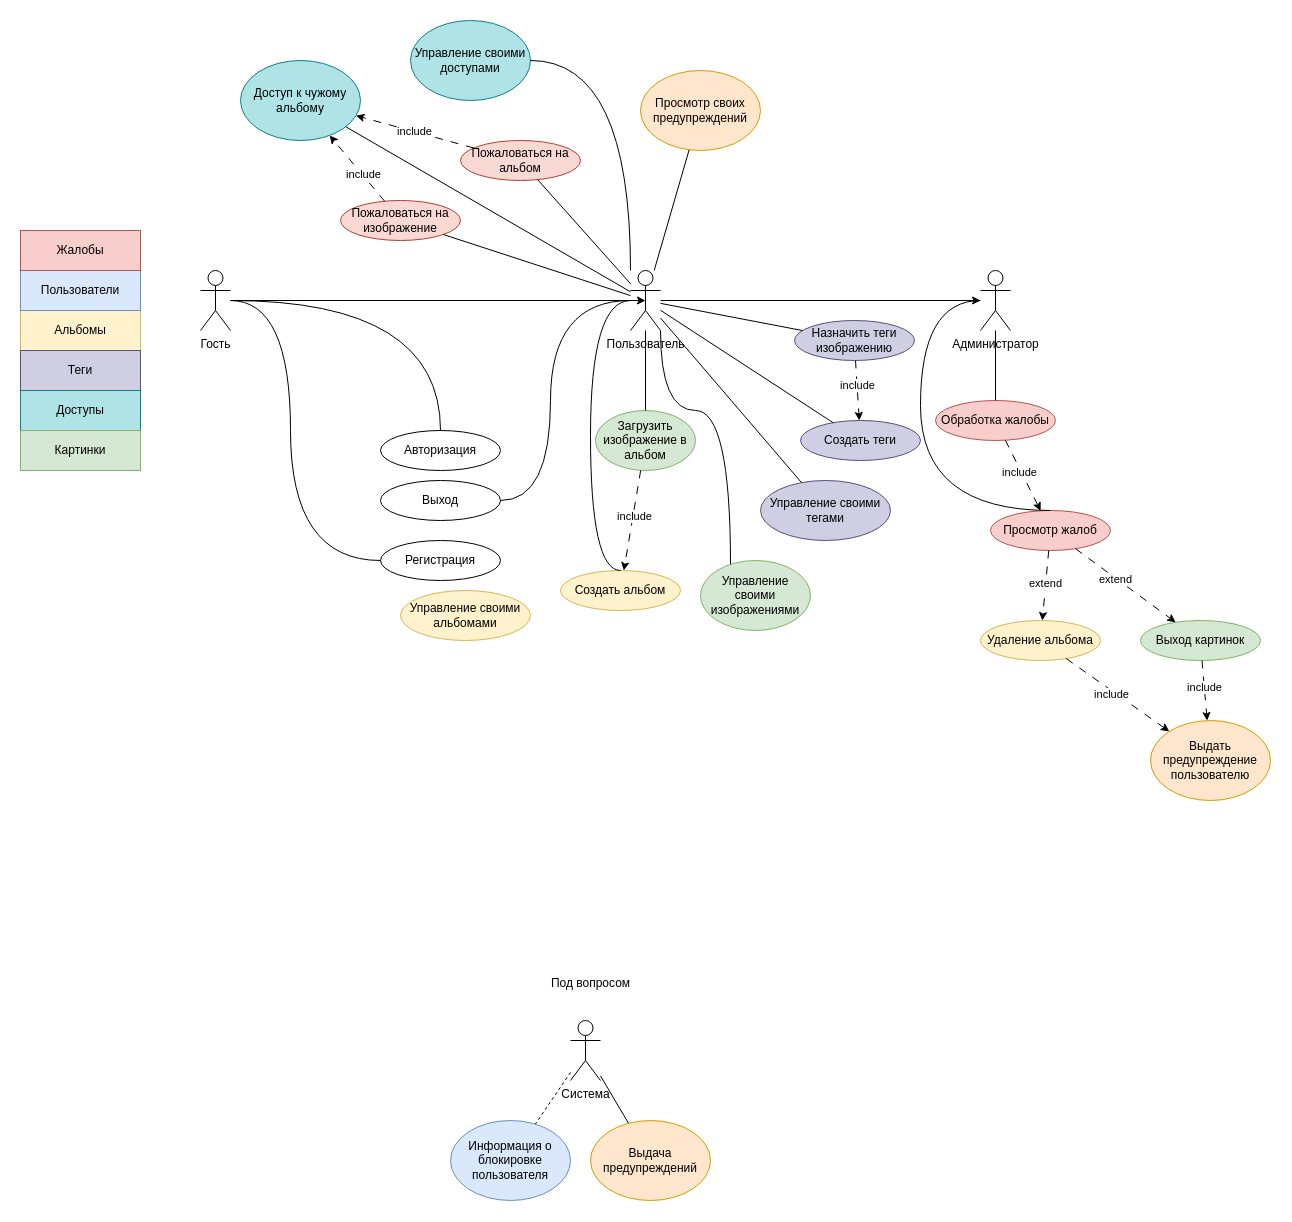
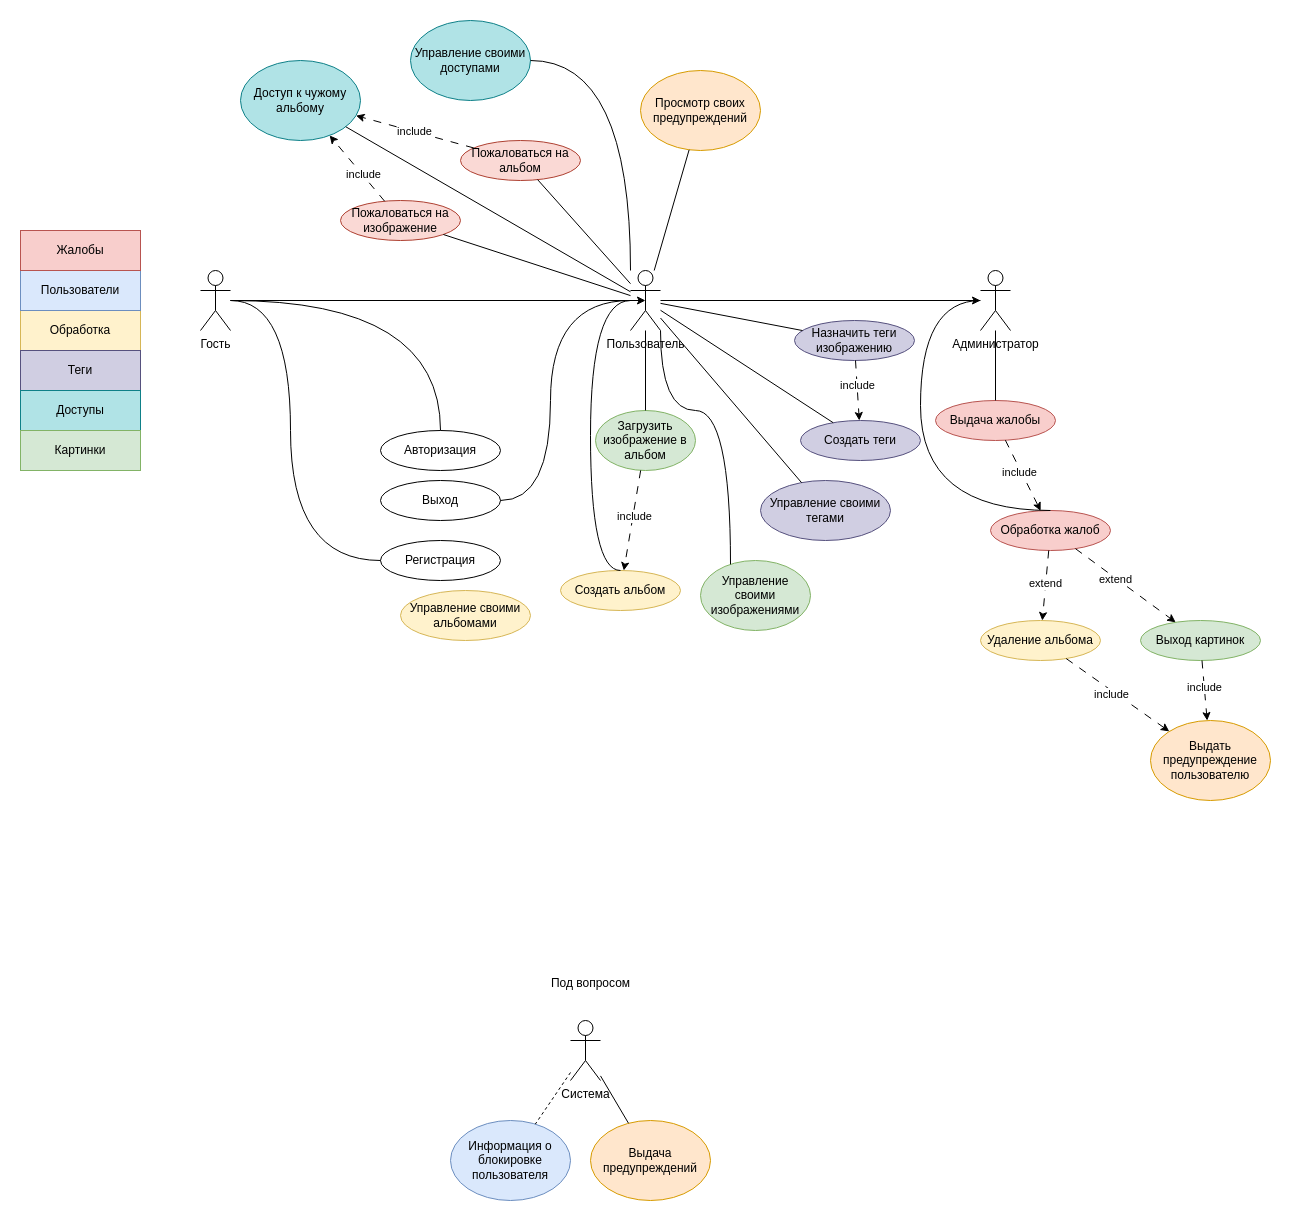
(81, 331) -> (81, 331)
(996, 421) -> (996, 421)
(1051, 531) -> (1051, 531)
